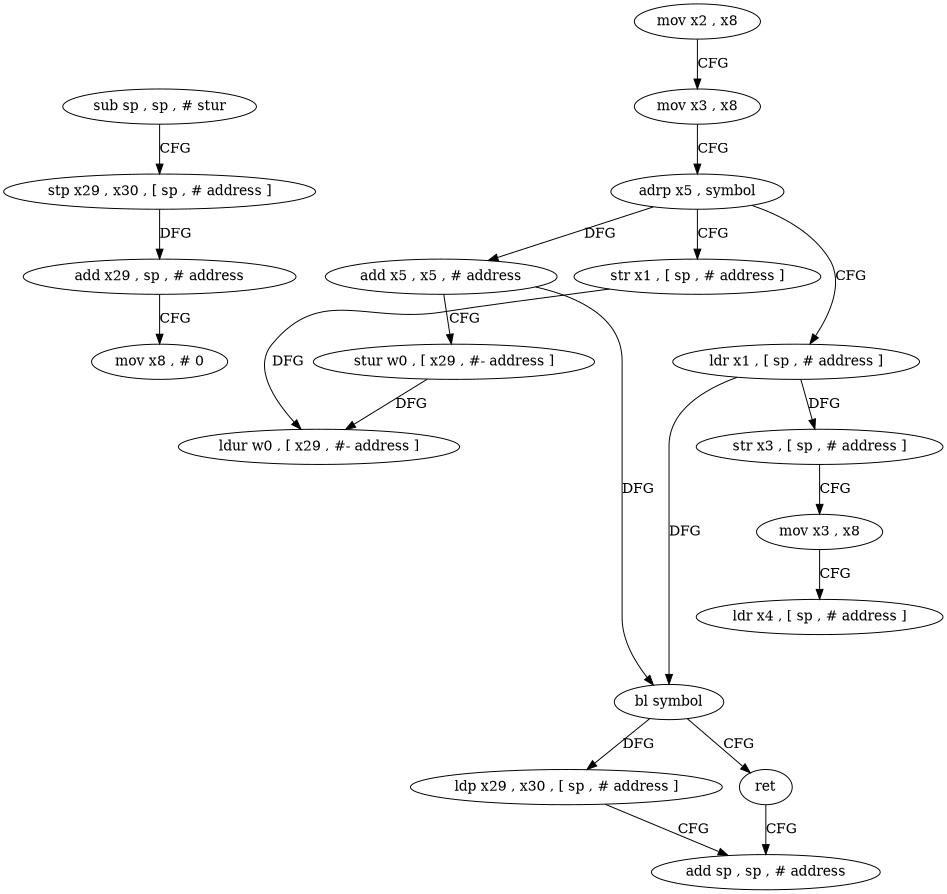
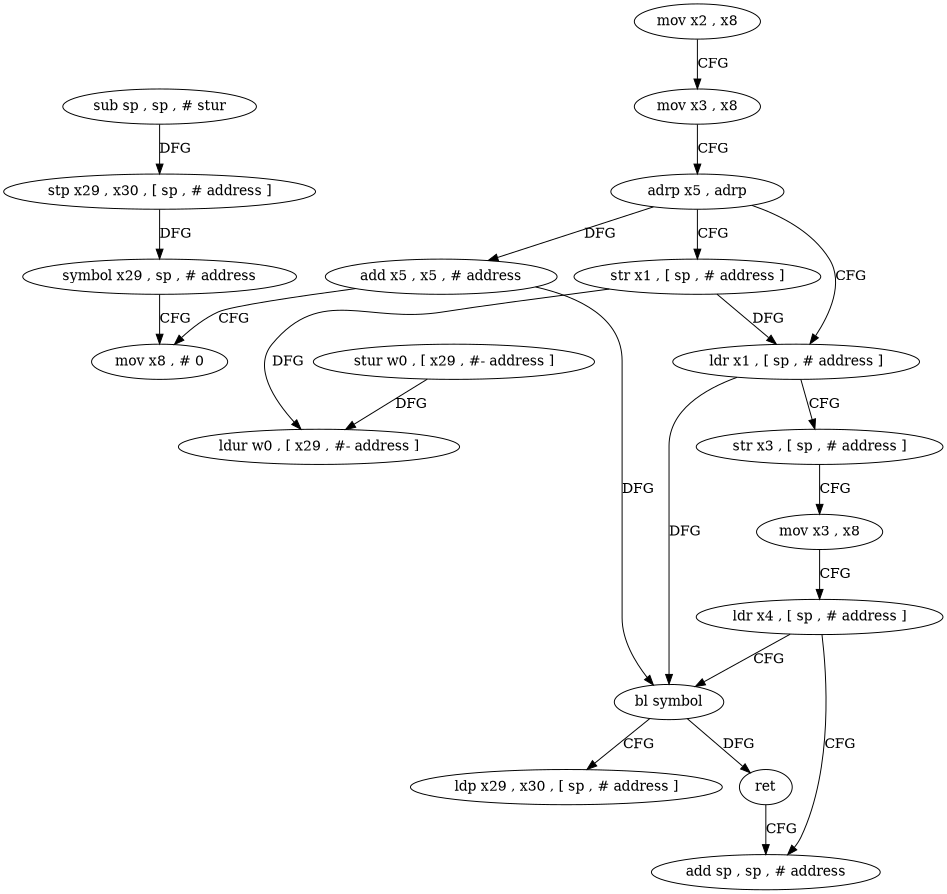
(175, 149) -> (175, 149)
(697, 192) -> (697, 192)
(160, 277) -> (160, 277)
none -> (743, 316)
(447, 317) -> (264, 302)
(825, 404) -> (825, 404)
none -> (747, 658)
(639, 745) -> (639, 745)
(739, 745) -> (739, 745)
(662, 828) -> (824, 744)
